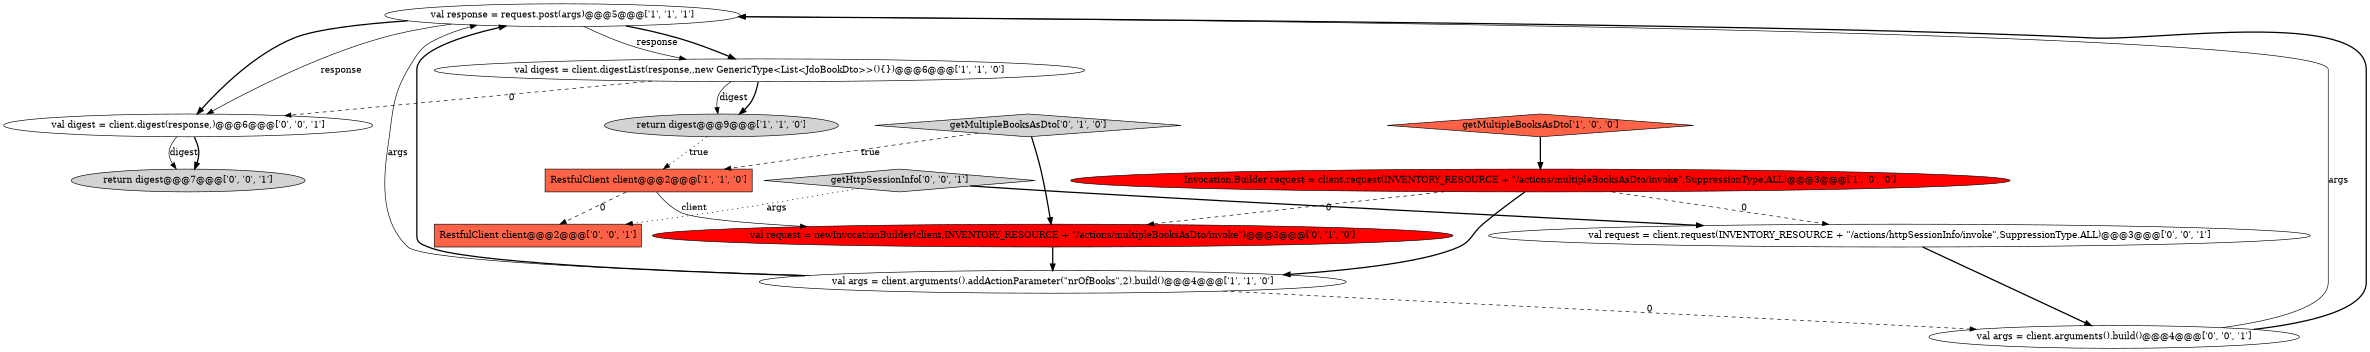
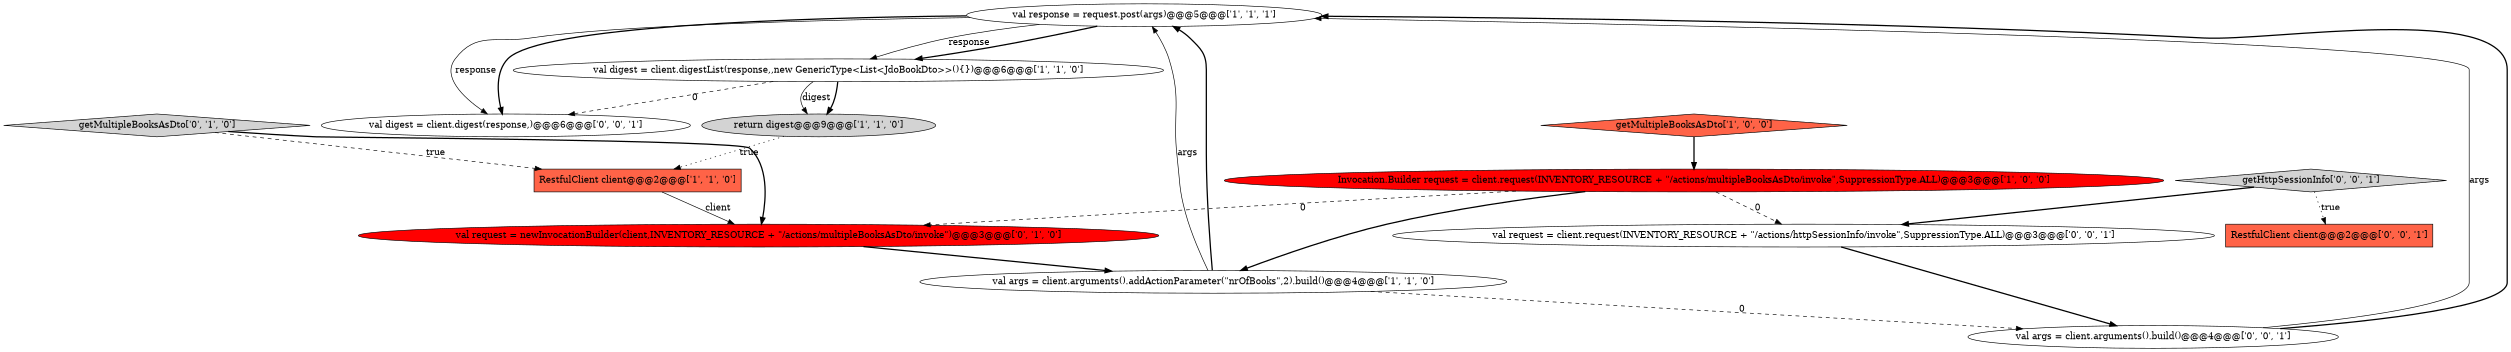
(188, 180) -> none
(596, 207) -> none
(777, 208) -> (2331, 208)
